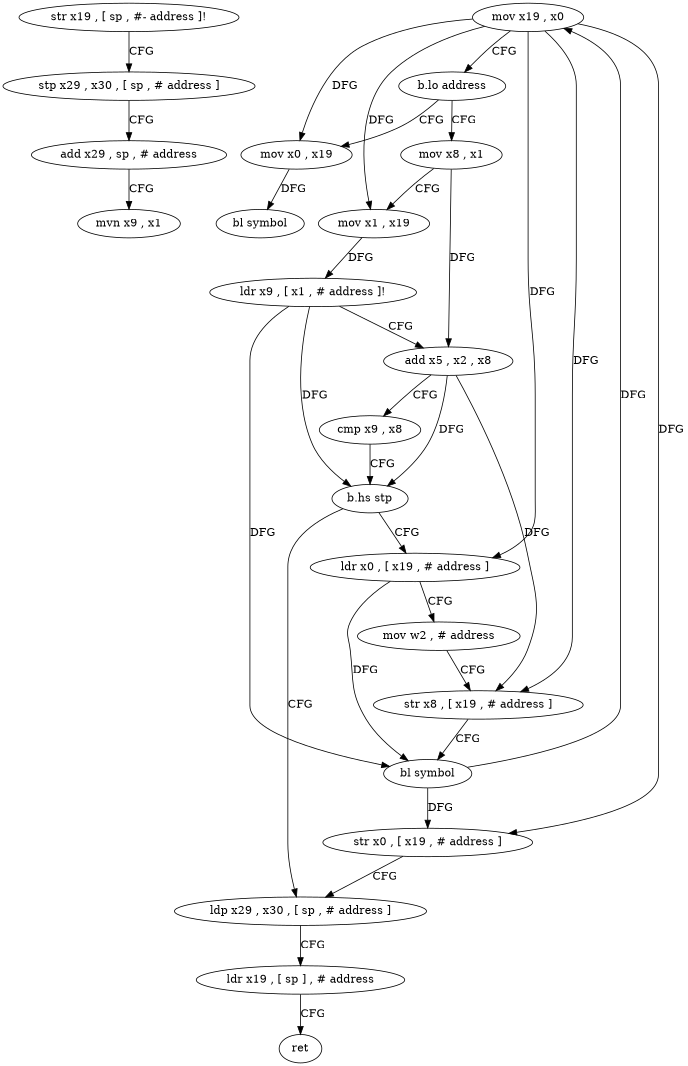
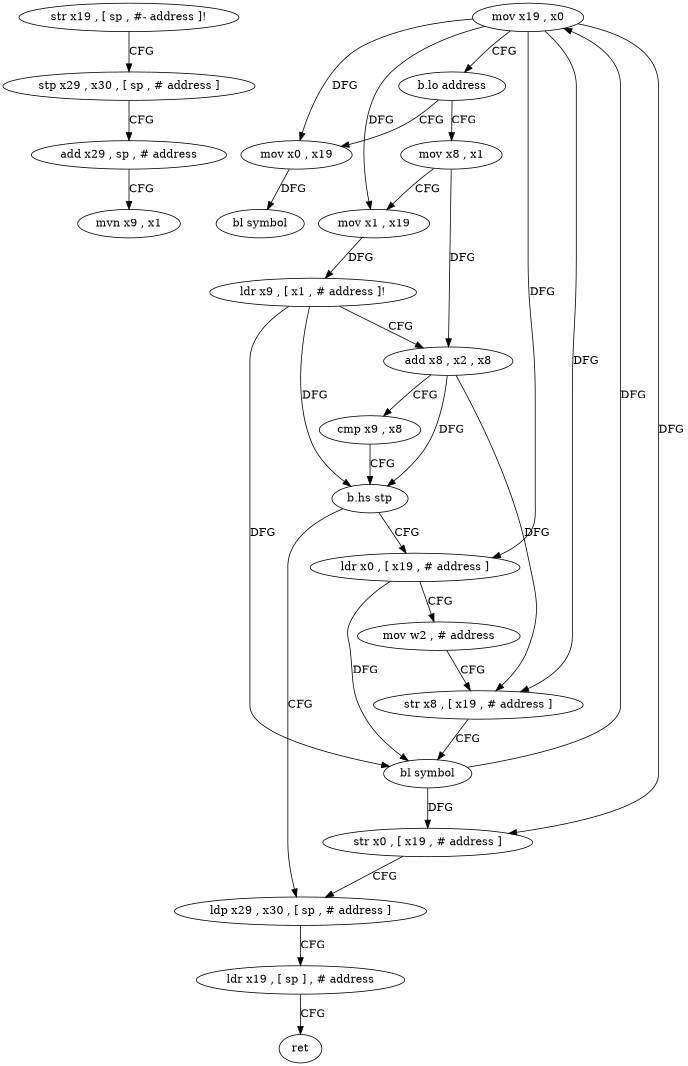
(448, 361) -> (448, 361)
